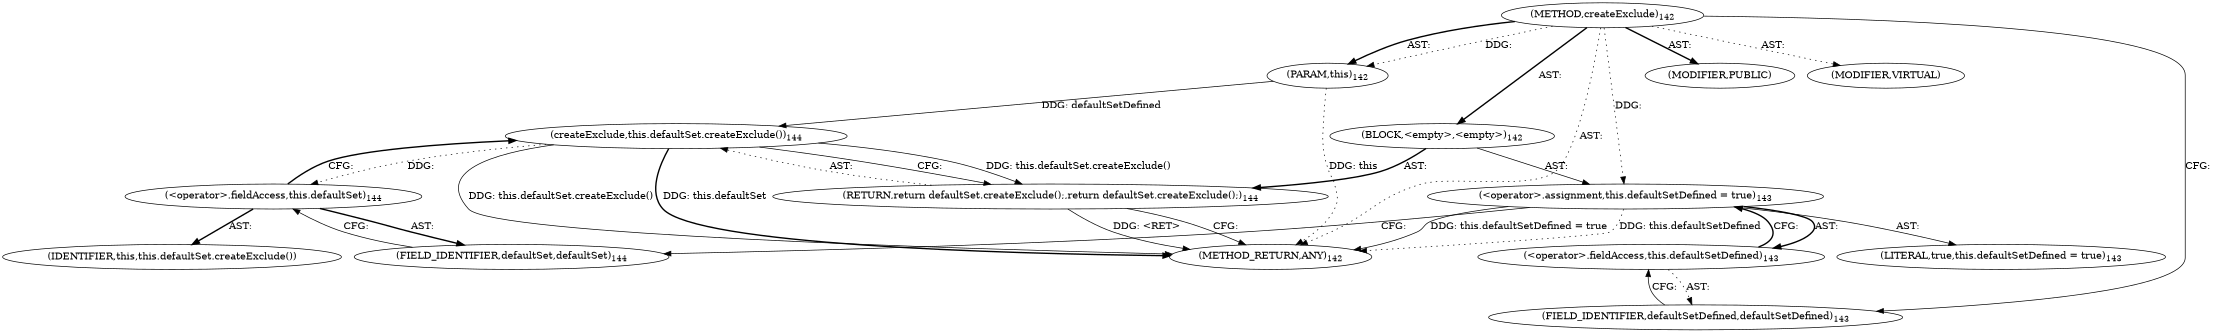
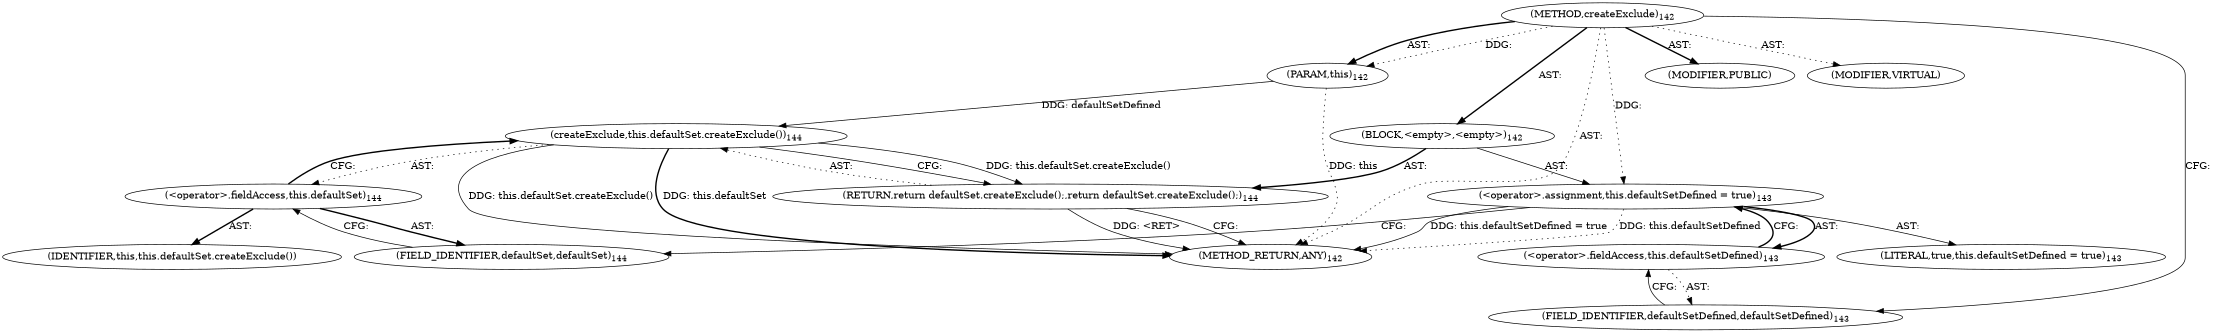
(422, 166) -> (424, 166)
